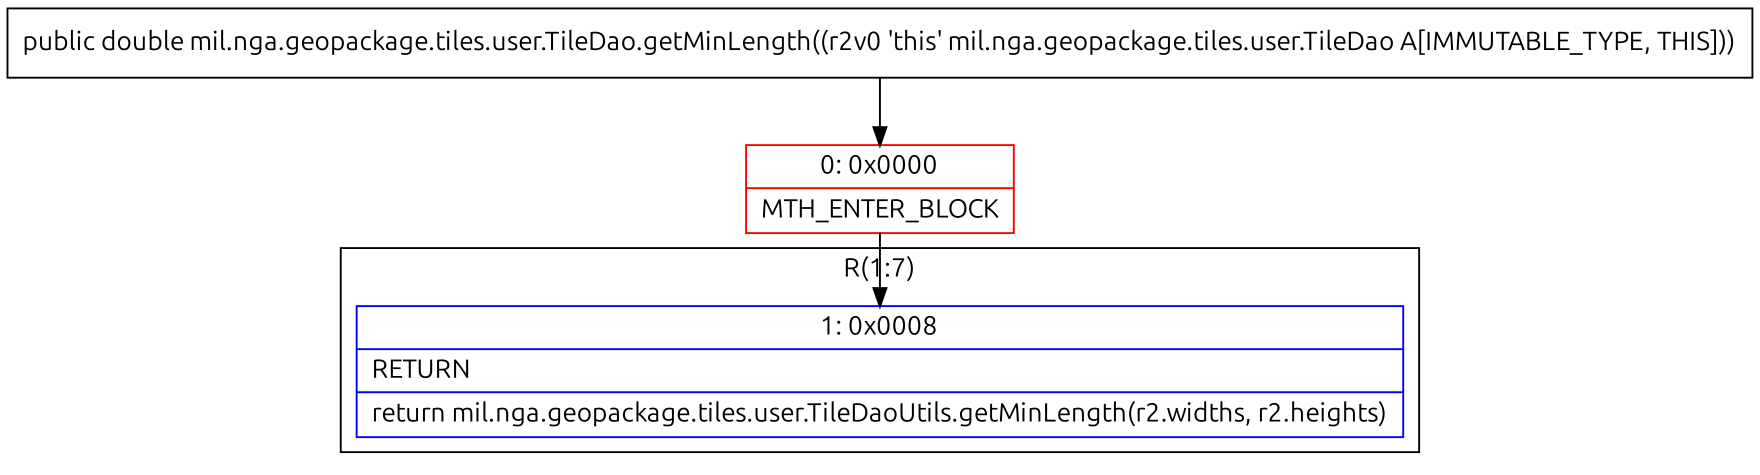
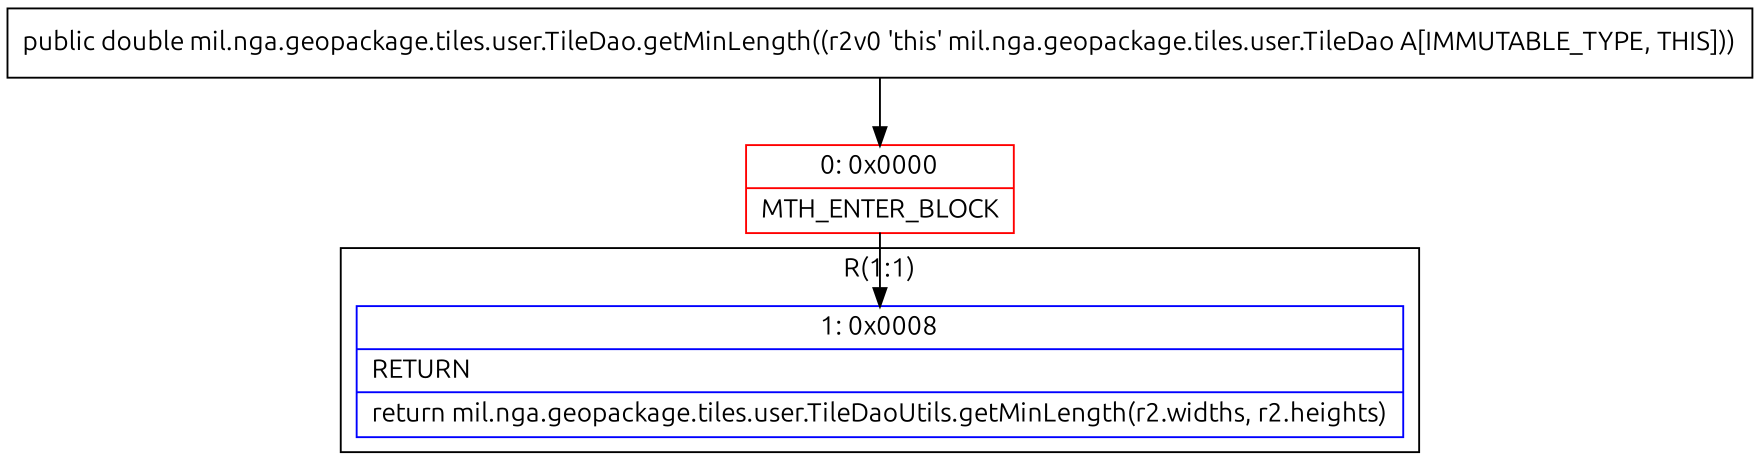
(880, 270) -> (880, 270)
